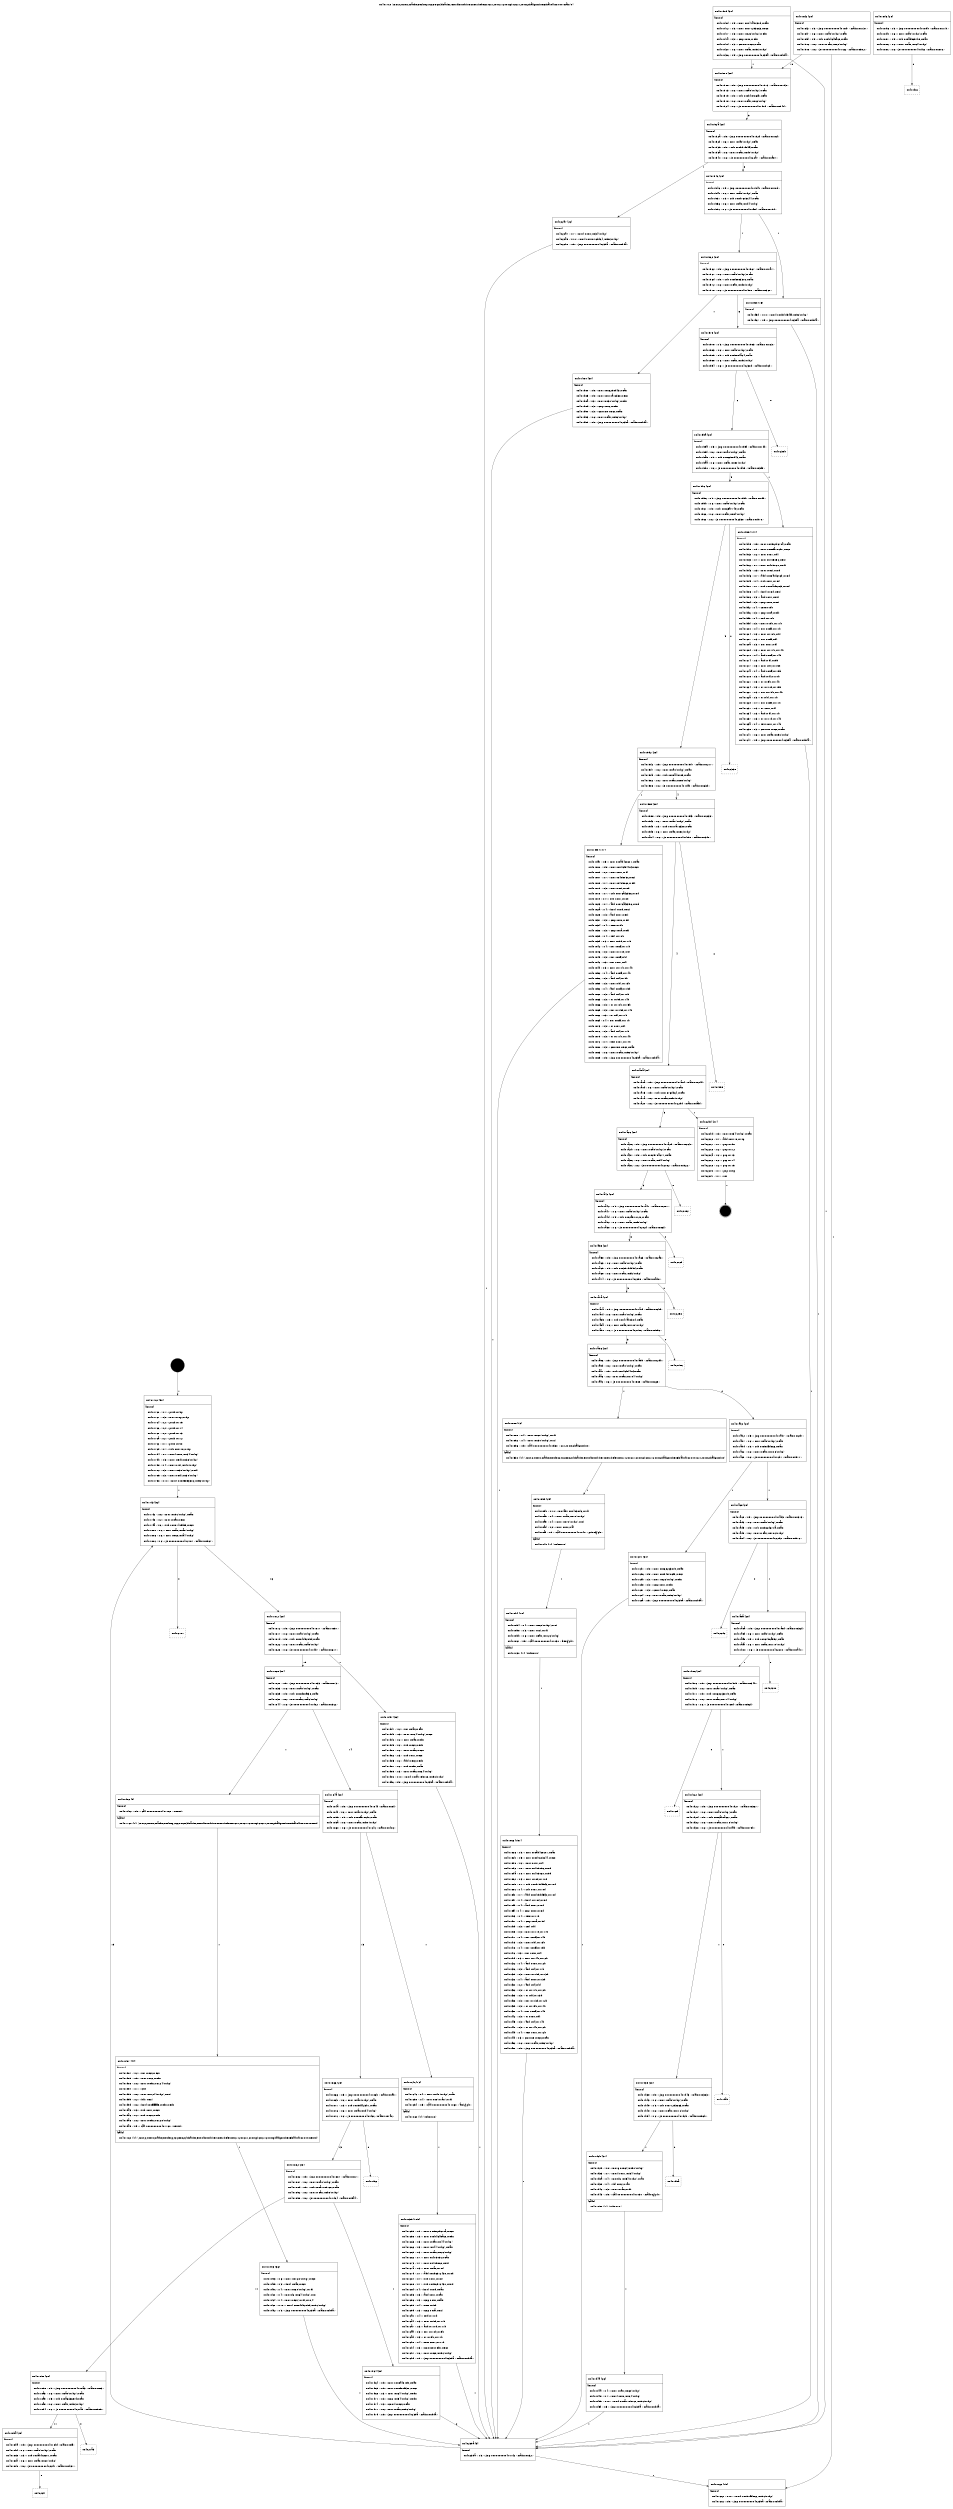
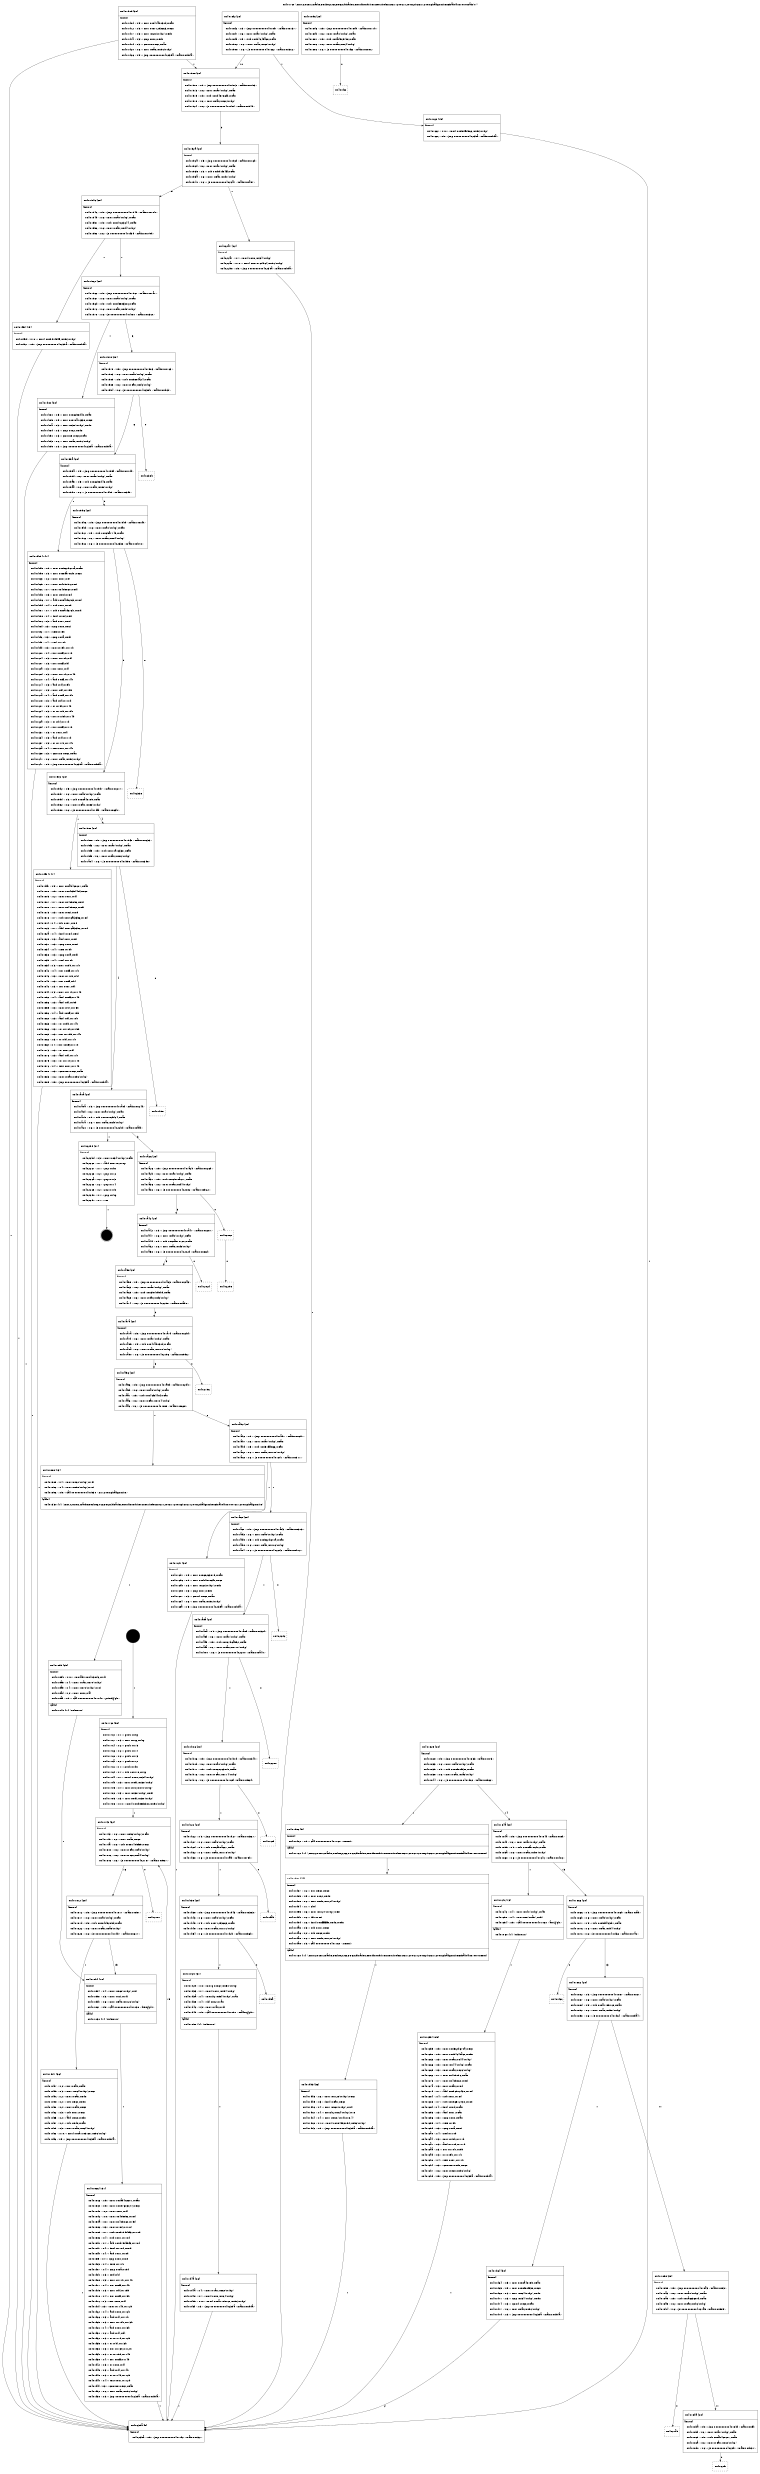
(668, 1294) -> (226, 1260)
(303, 1660) -> (112, 1956)
(621, 2471) -> (648, 1413)
